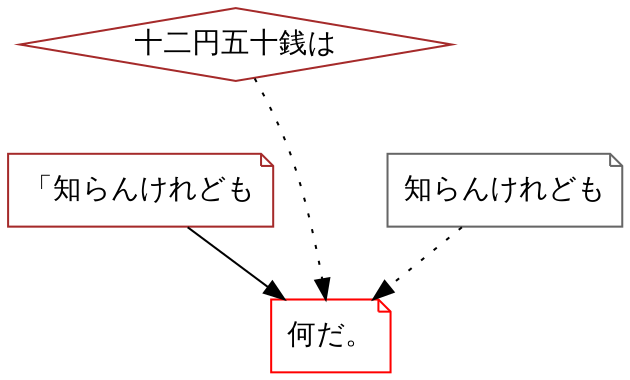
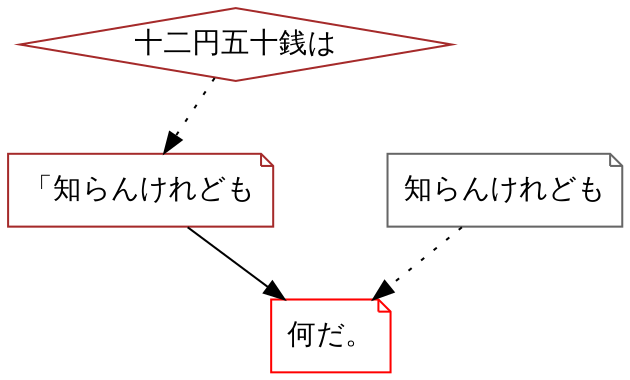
(298, 176) -> (195, 107)
